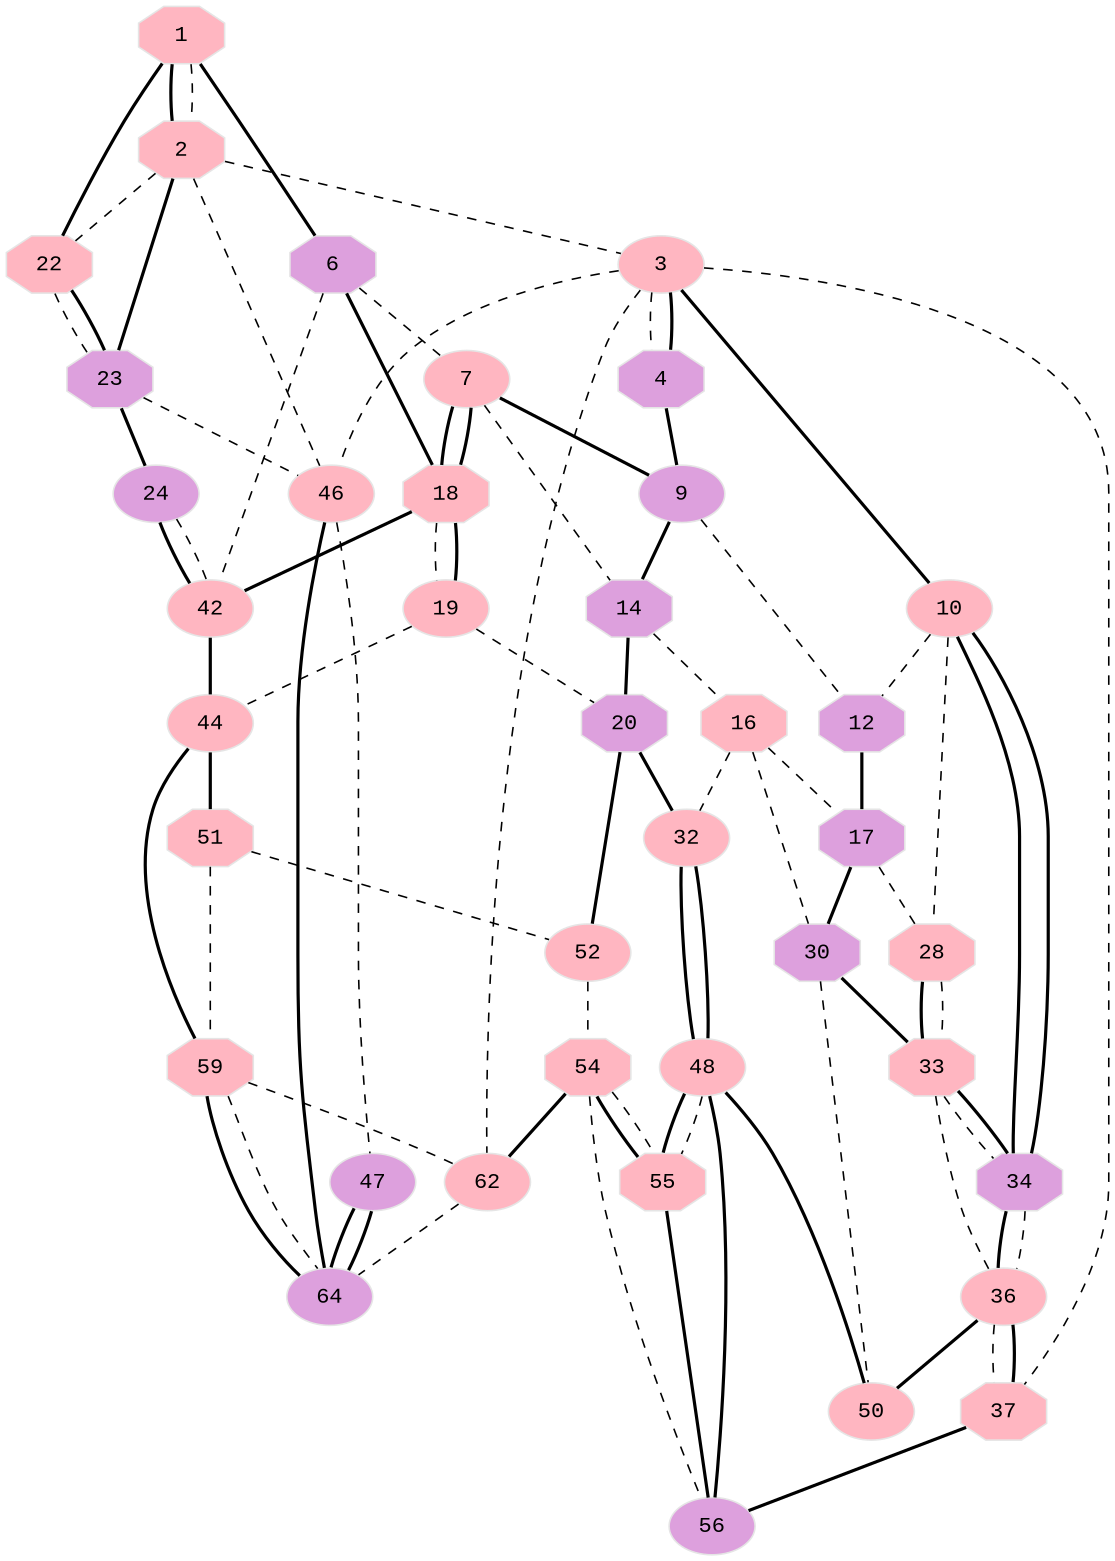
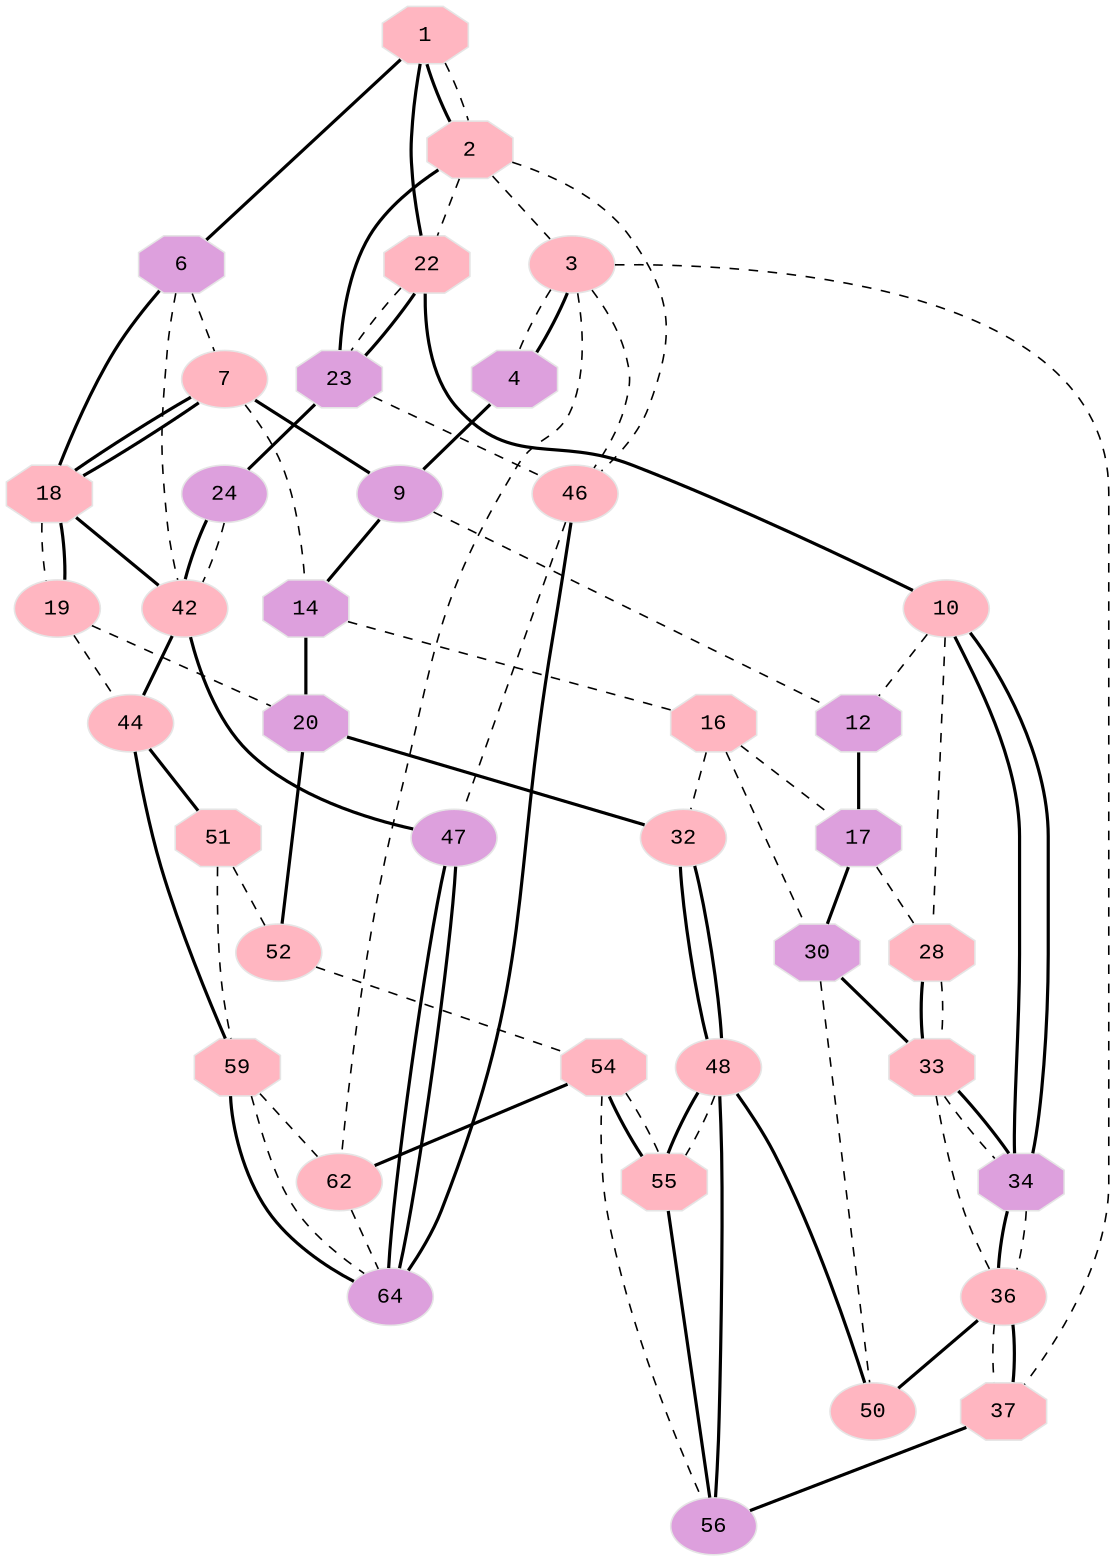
(805, 437) -> (631, 465)
none -> (269, 769)
